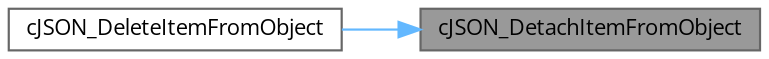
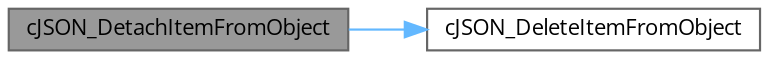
(370, 30) -> (377, 30)
